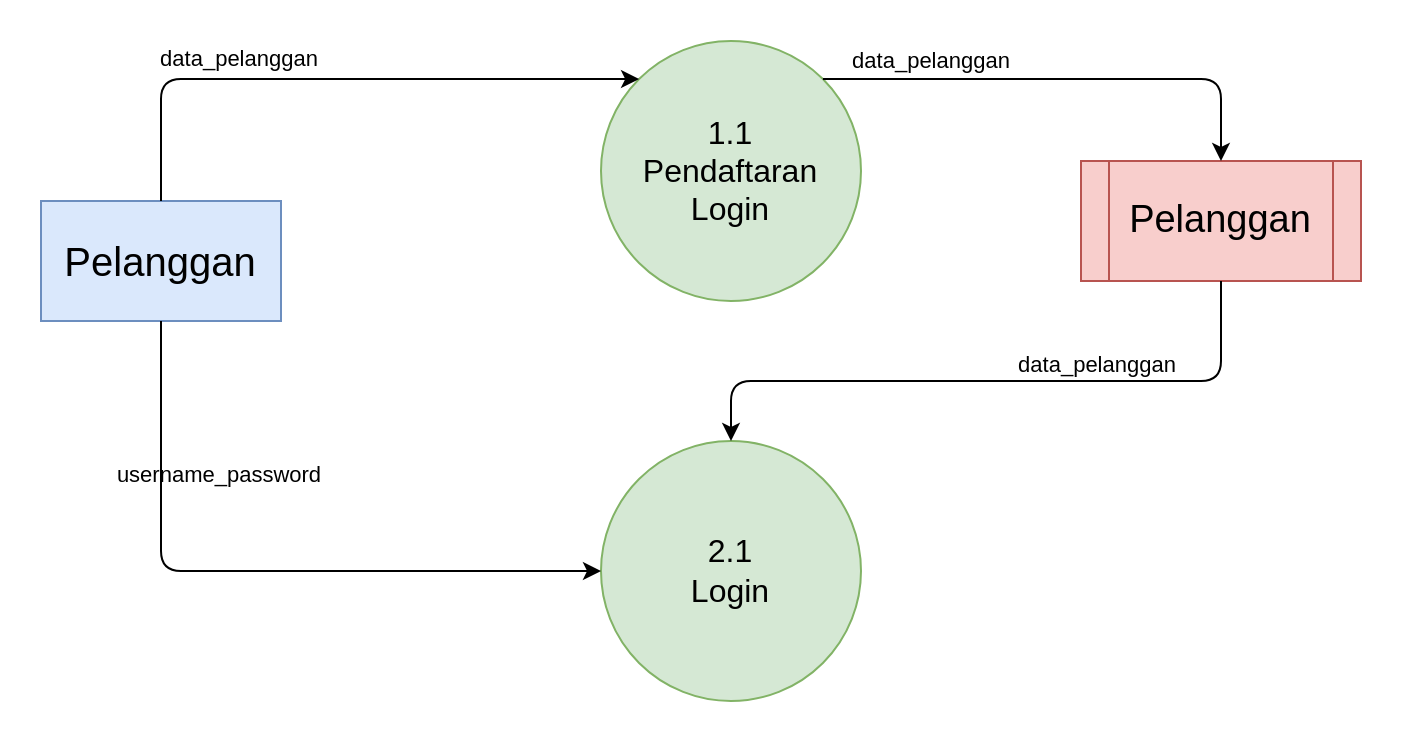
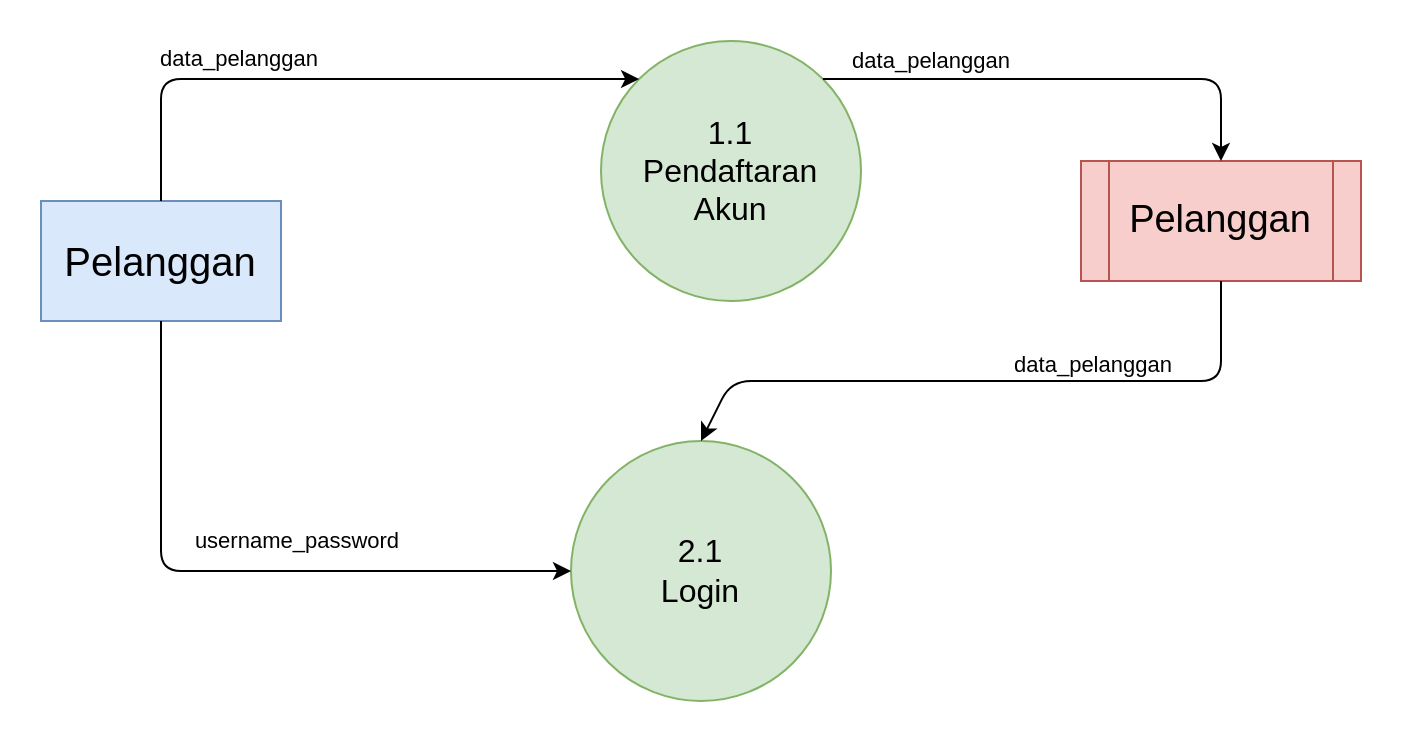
(731, 171) -> (731, 171)
(731, 571) -> (701, 571)
